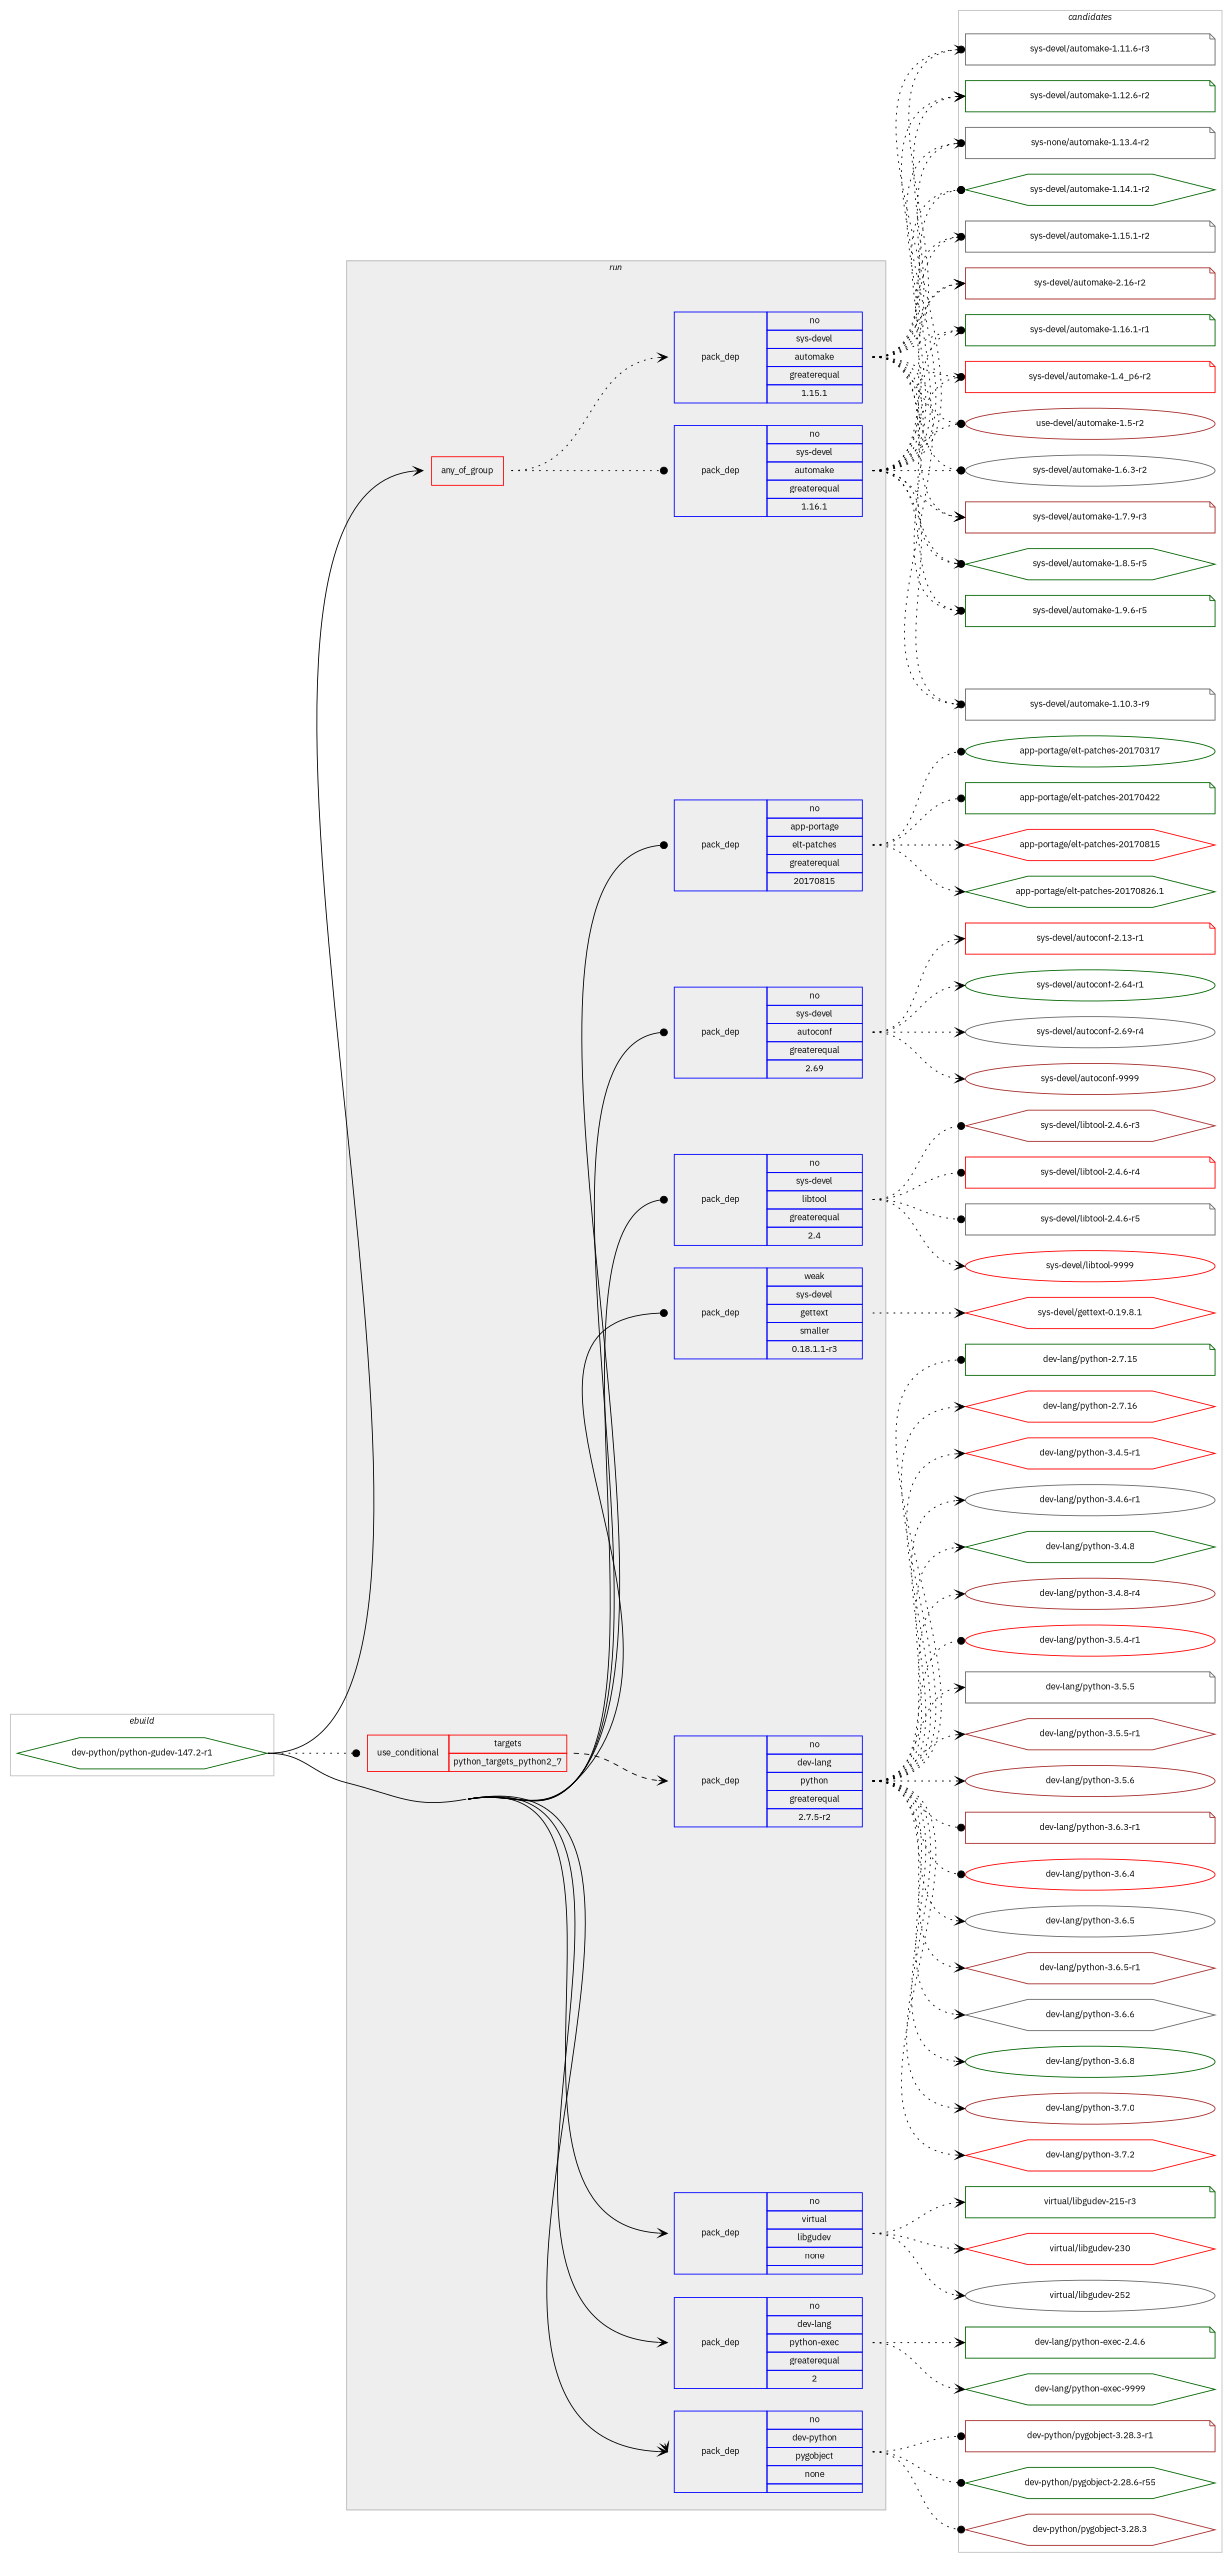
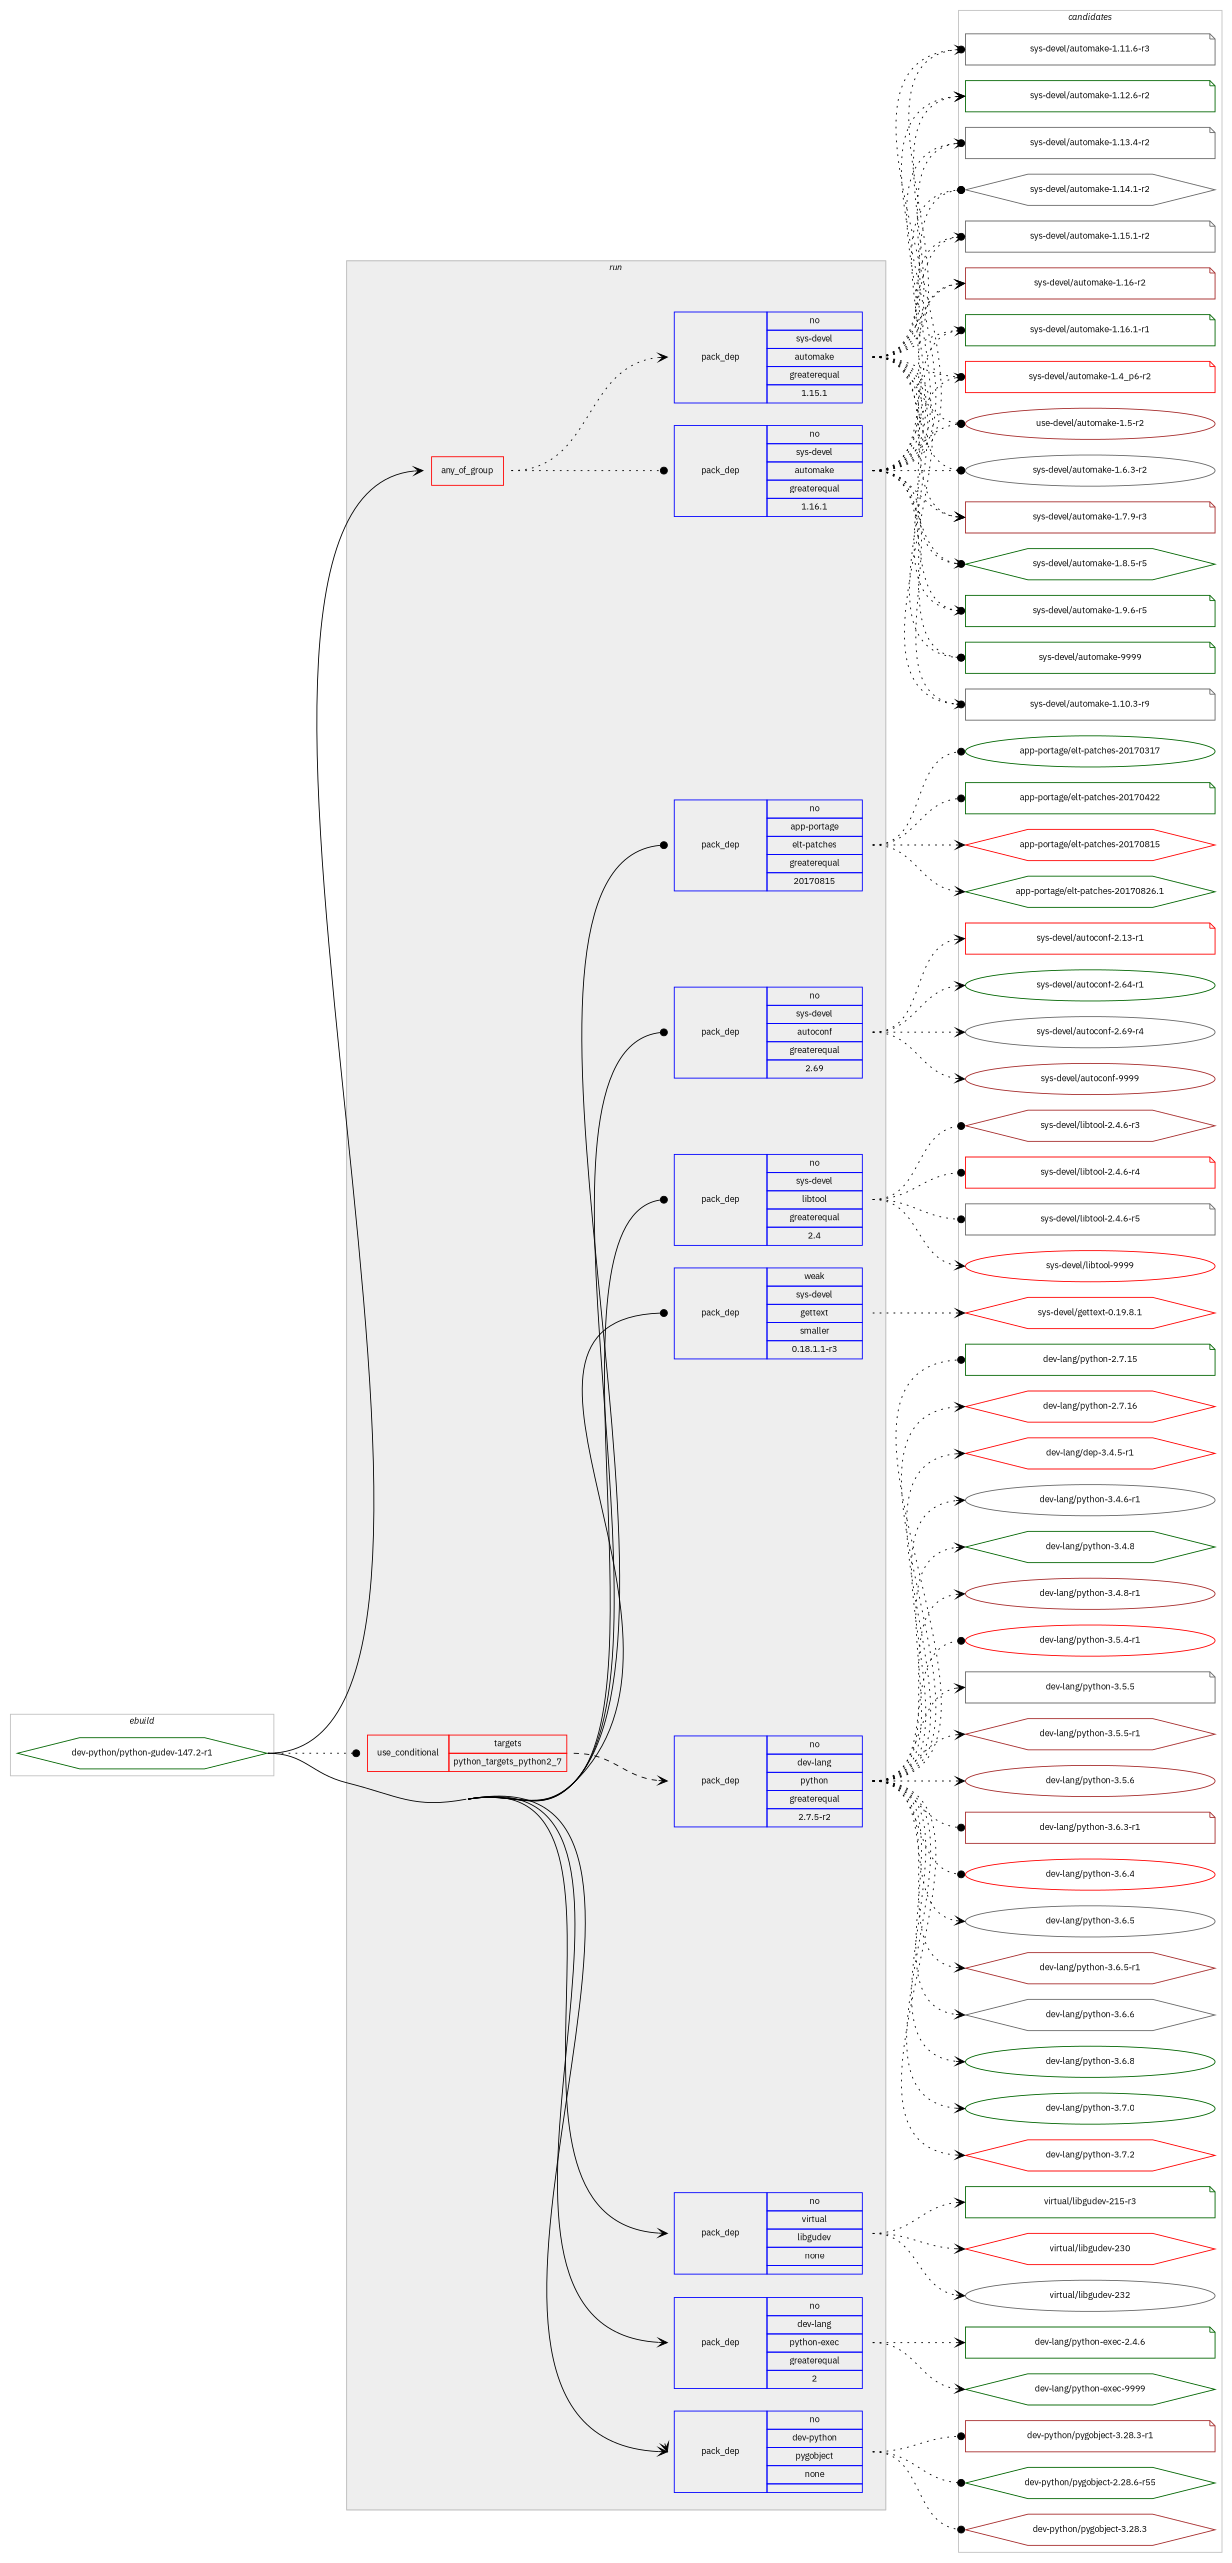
(1090, 143) -> (1090, 143)
(1090, 190) -> (1090, 190)
(1090, 283) -> (1090, 283)
none -> (1090, 658)
(1090, 1453) -> (1090, 1453)
(1090, 1594) -> (1090, 1594)
(1090, 2109) -> (1090, 2109)
(1090, 2296) -> (1090, 2296)
